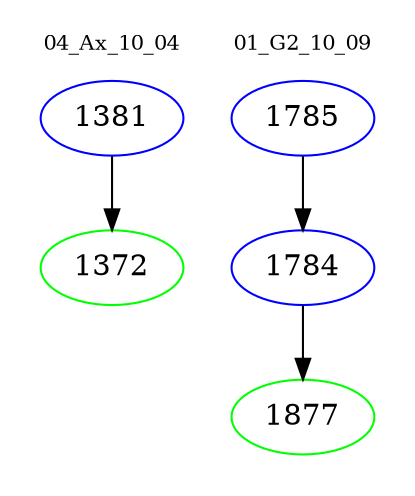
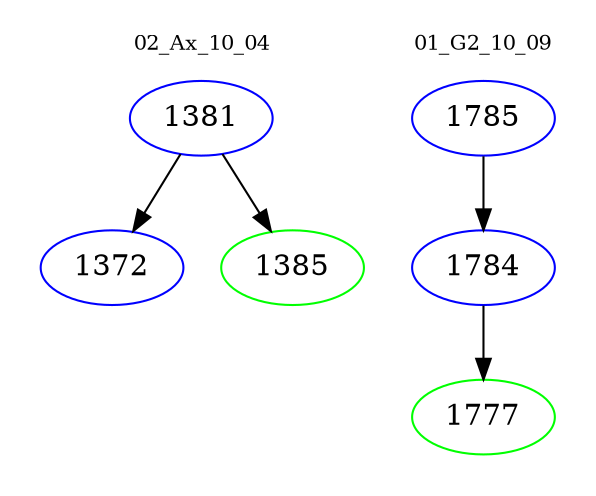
(112, 45) -> (202, 45)
(112, 268) -> (112, 268)
none -> (293, 268)
(303, 417) -> (483, 417)
